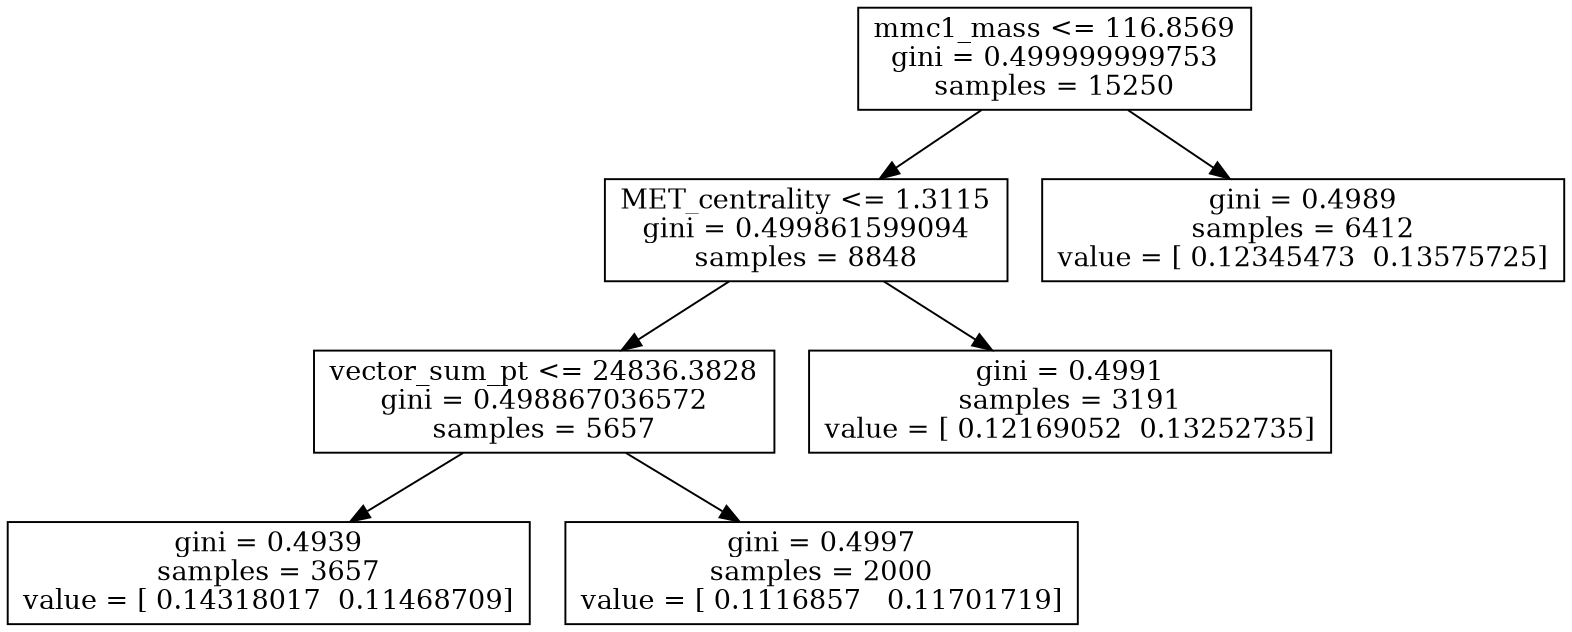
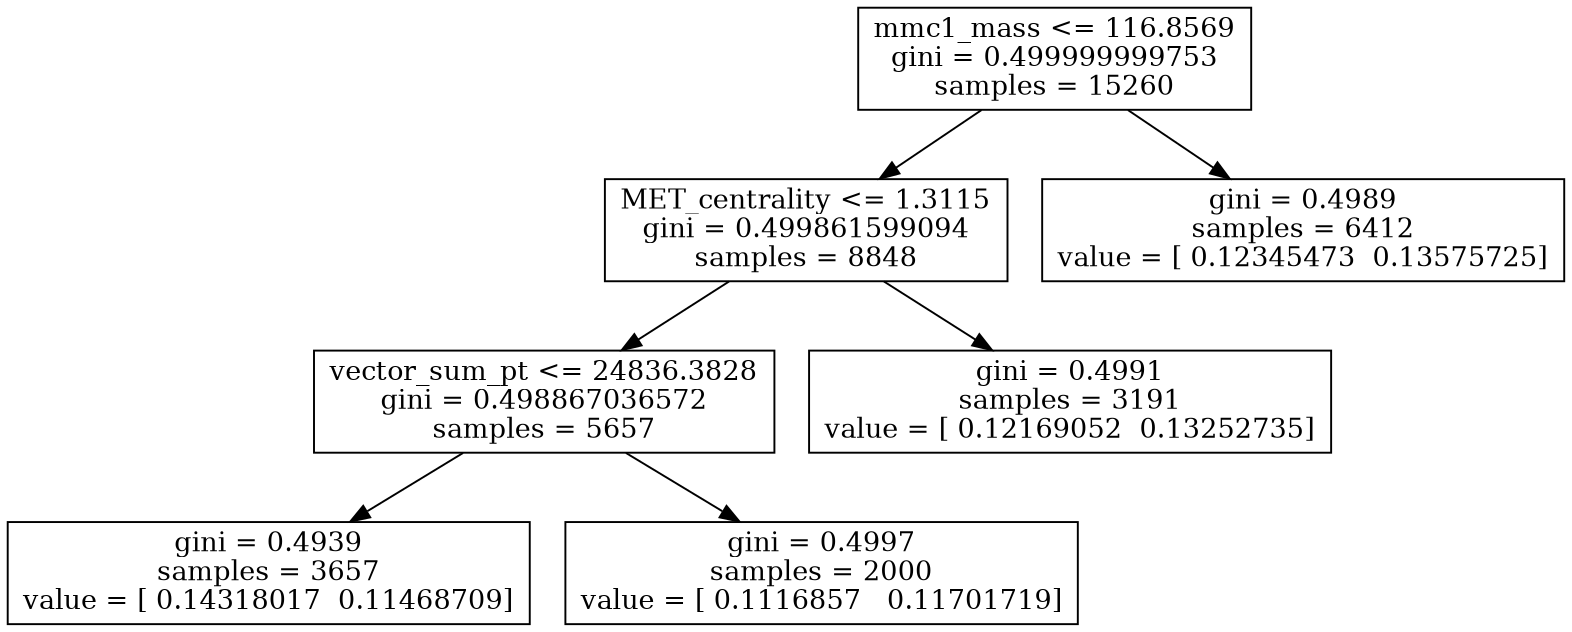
(1055, 59) -> (1055, 59)
